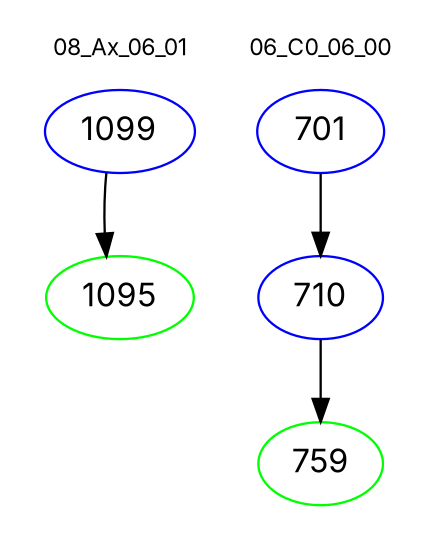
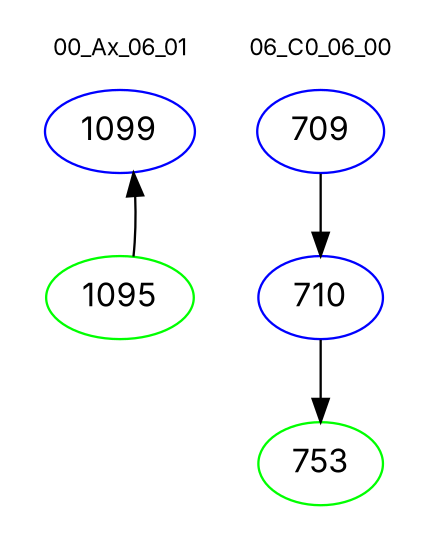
(120, 50) -> (120, 50)
(321, 131) -> (321, 131)
(105, 203) -> (135, 227)
(321, 464) -> (321, 464)
